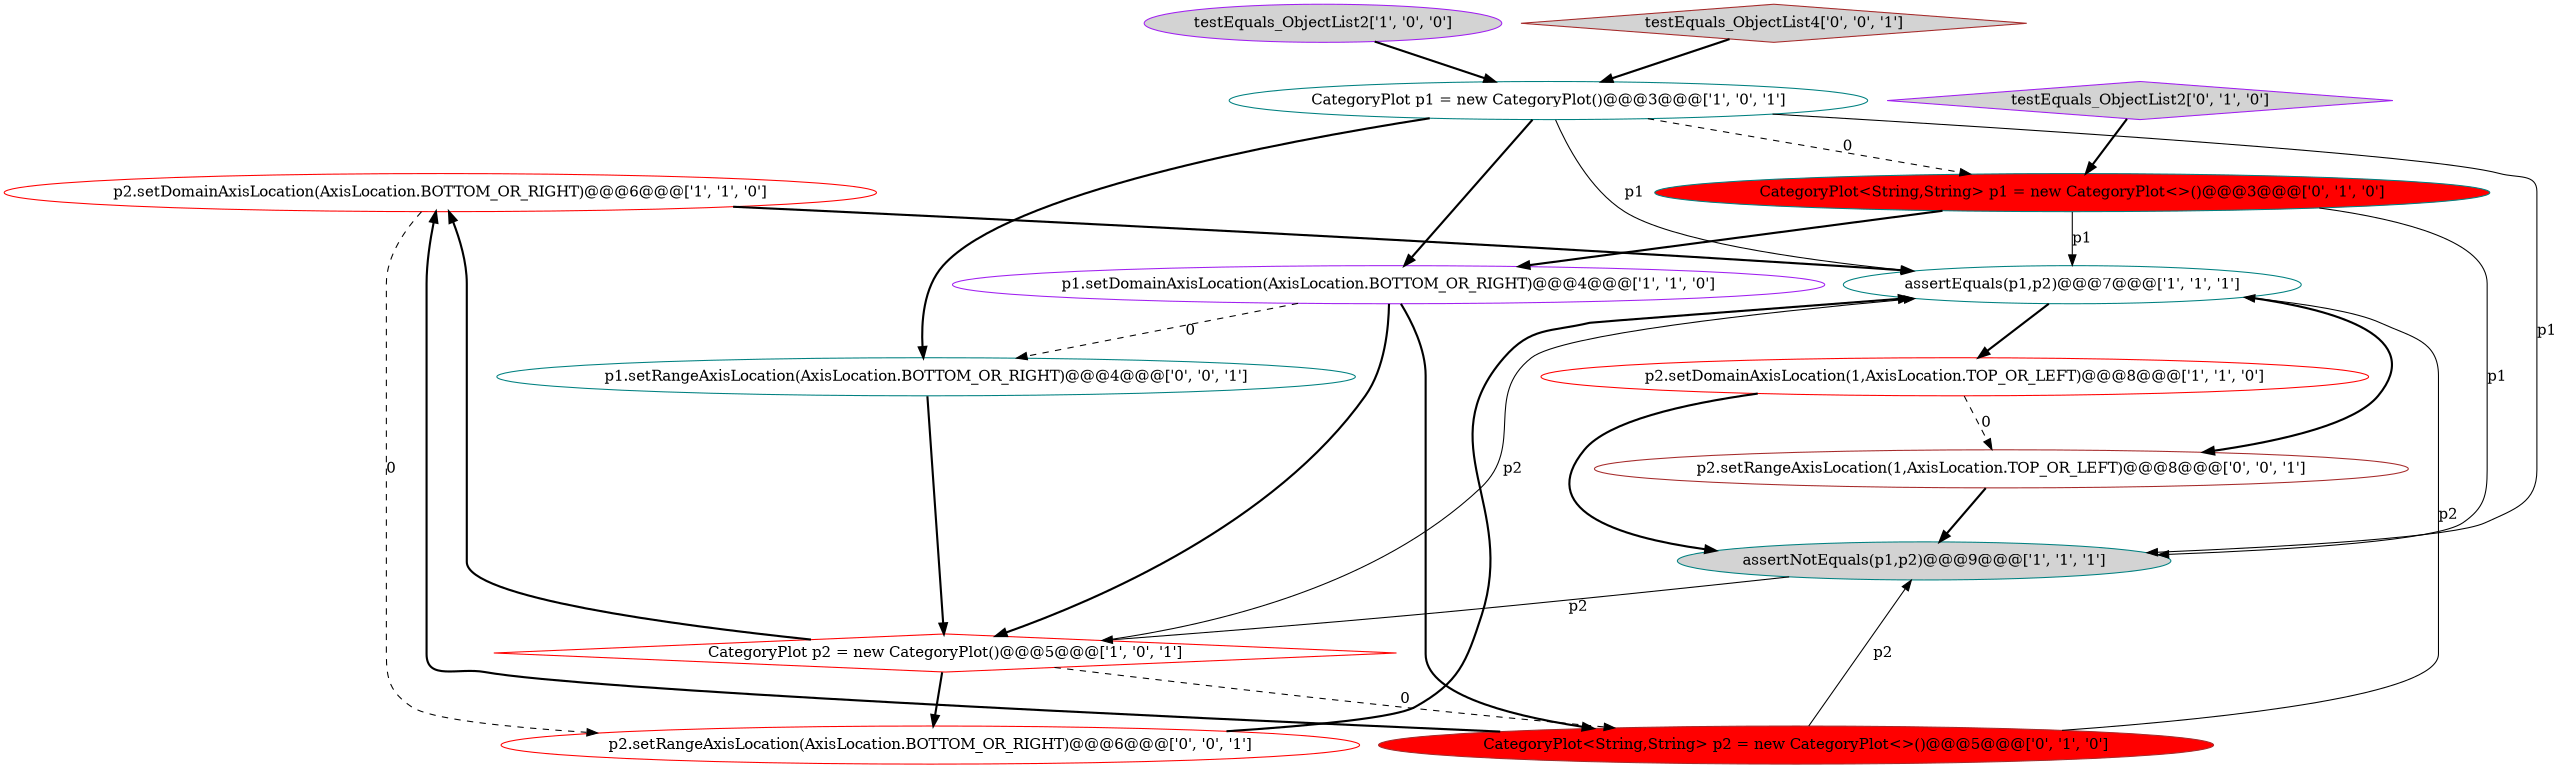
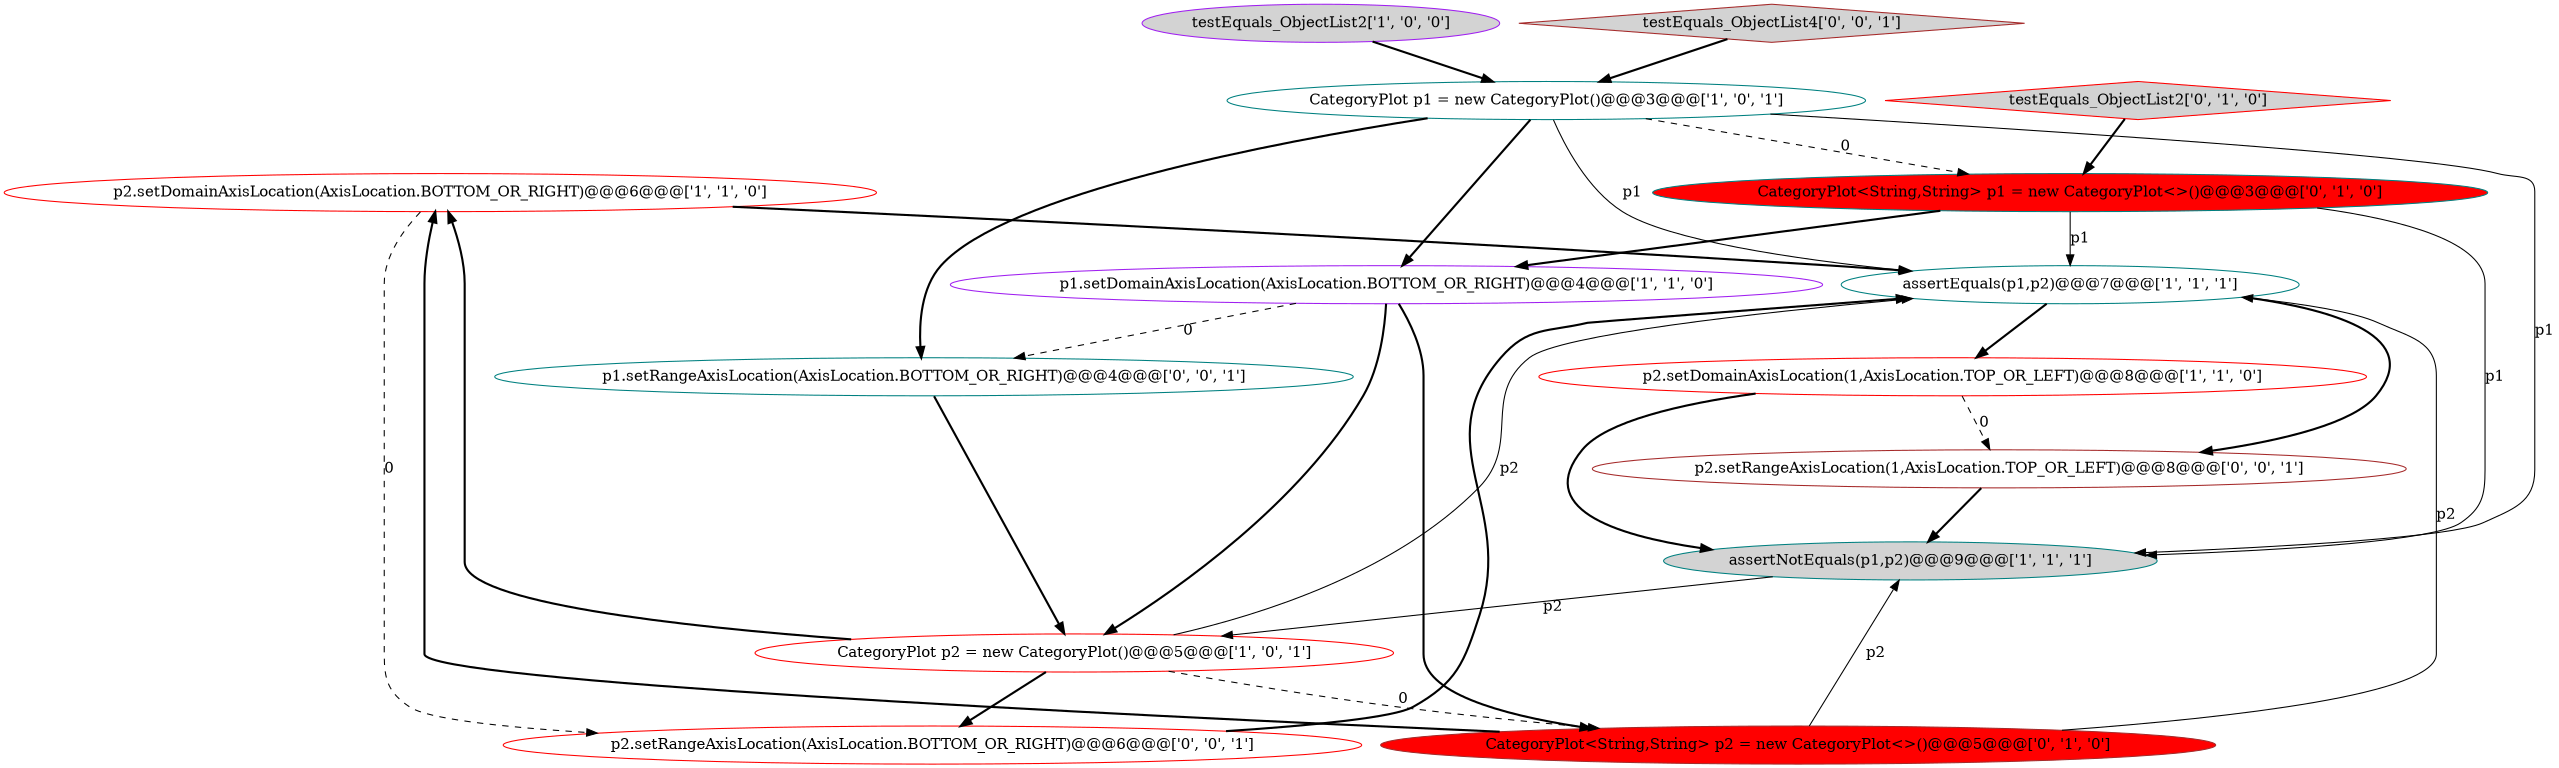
(2140, 101) -> (2138, 101)
(945, 653) -> (1074, 653)
